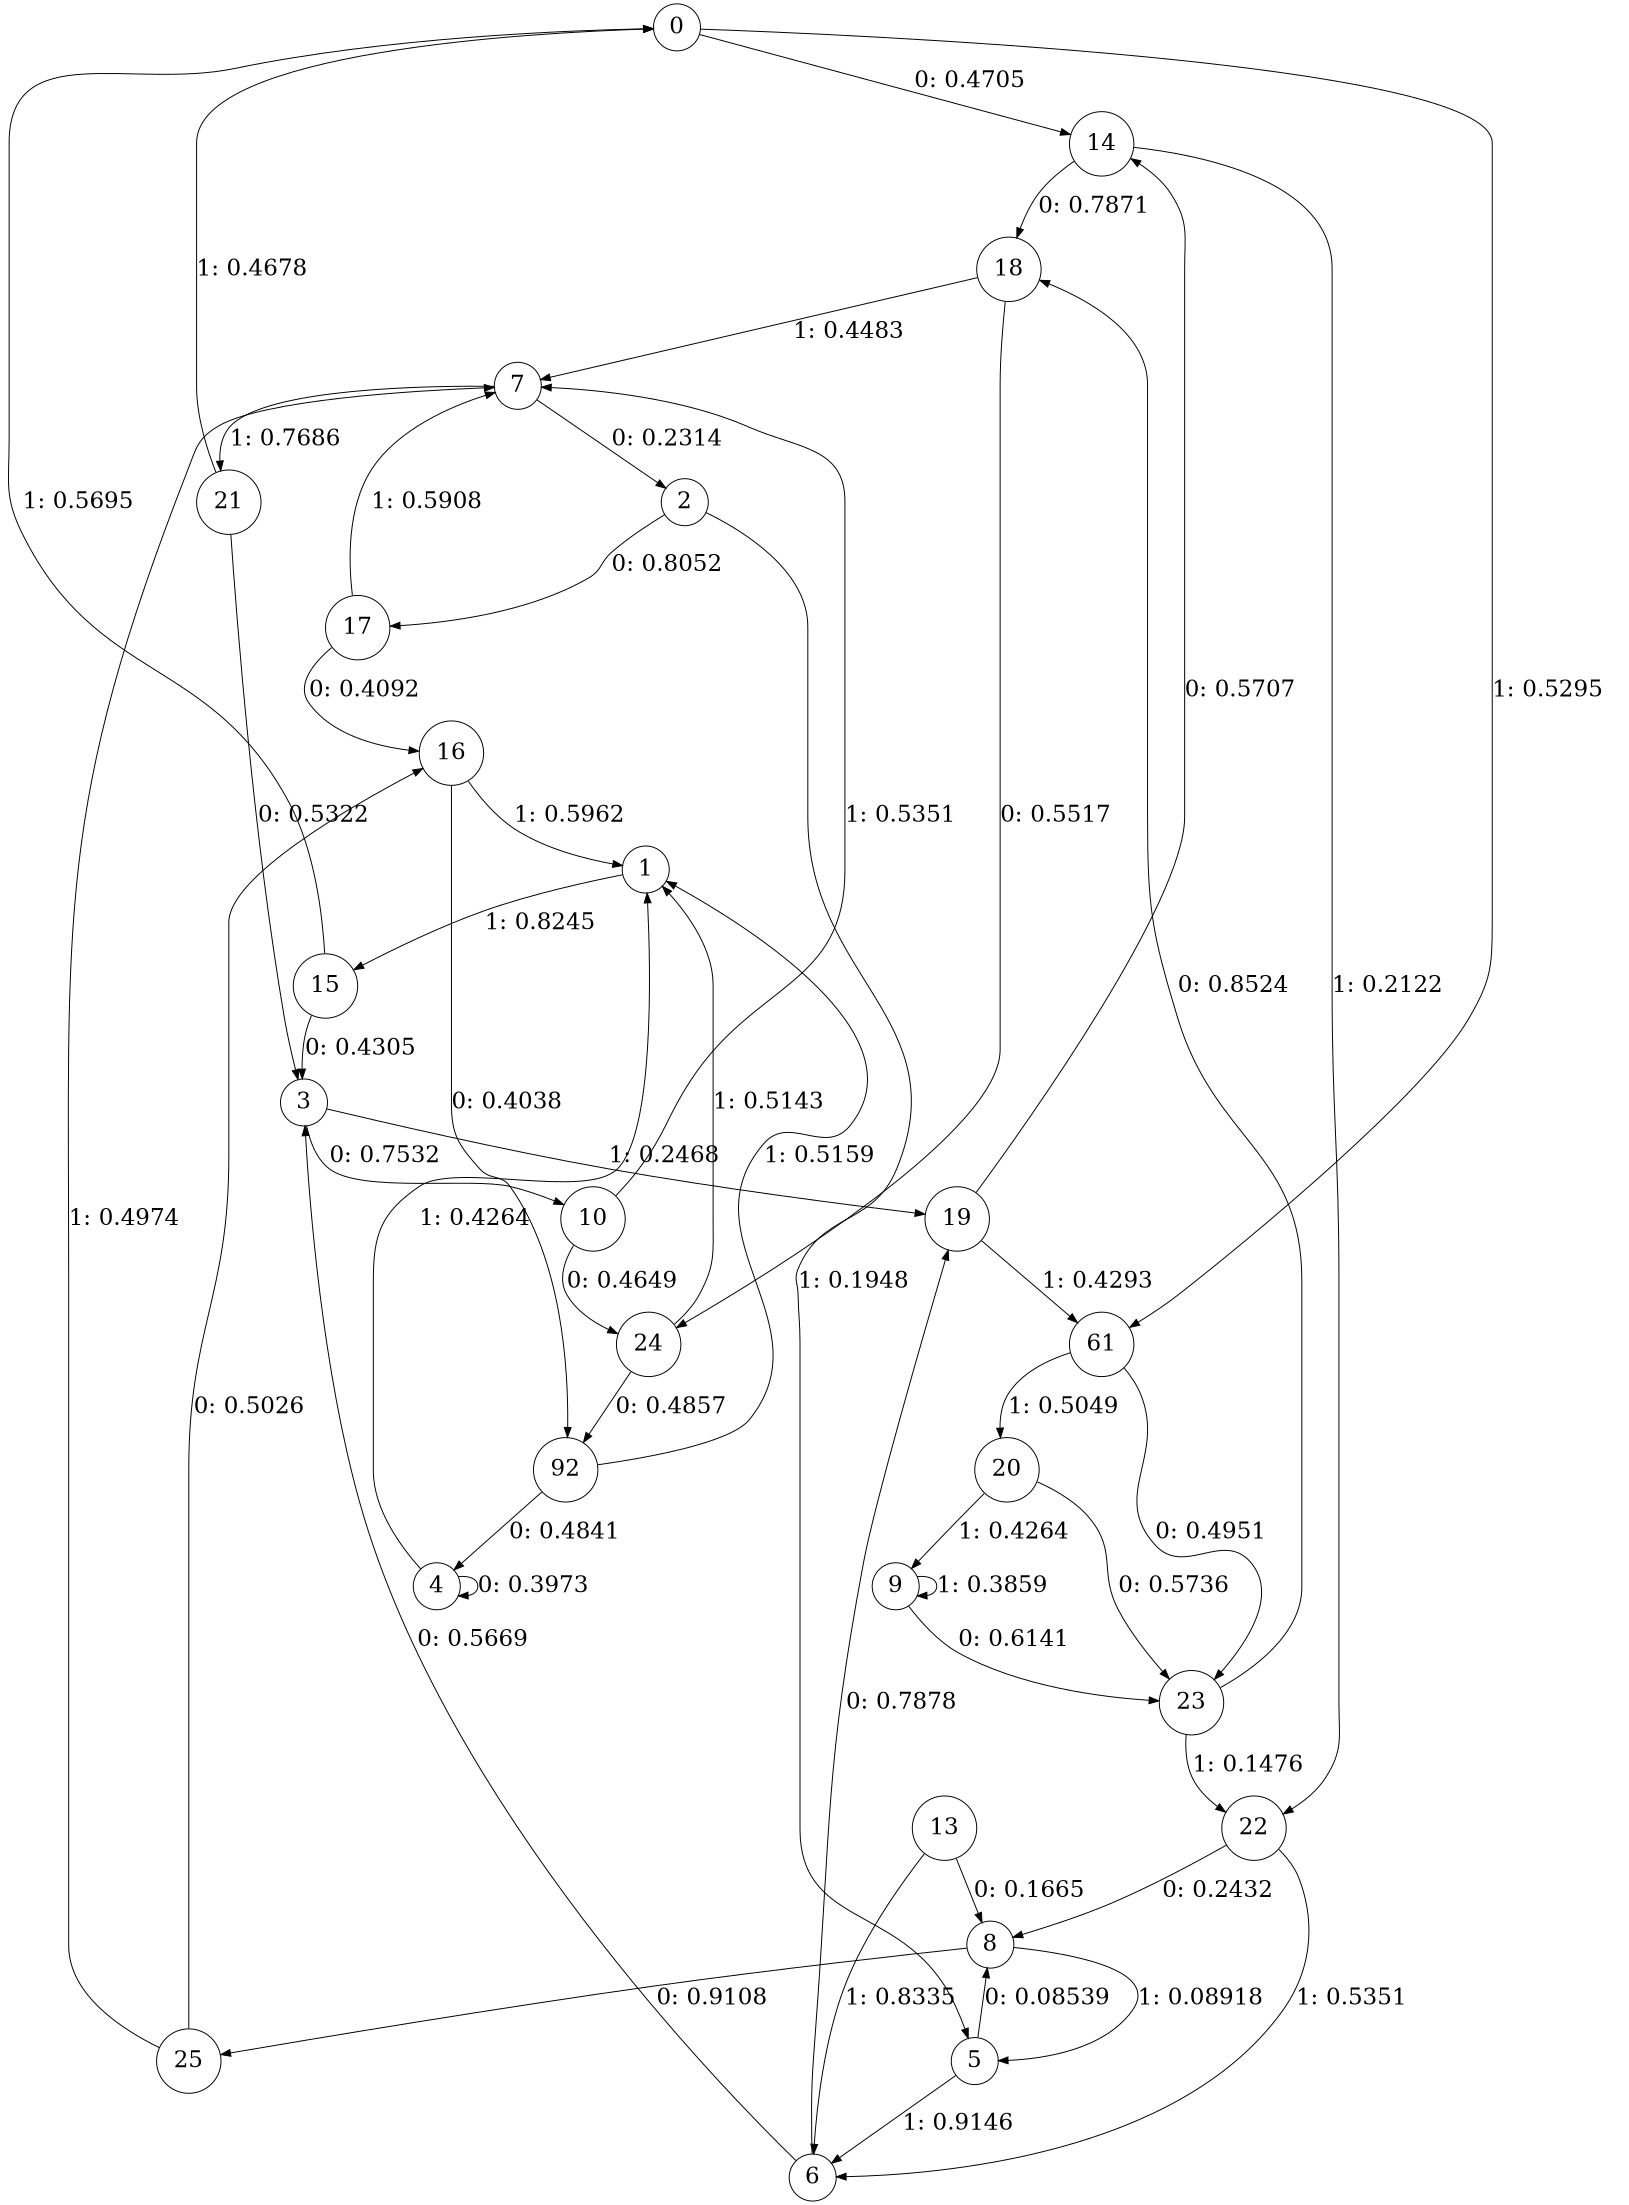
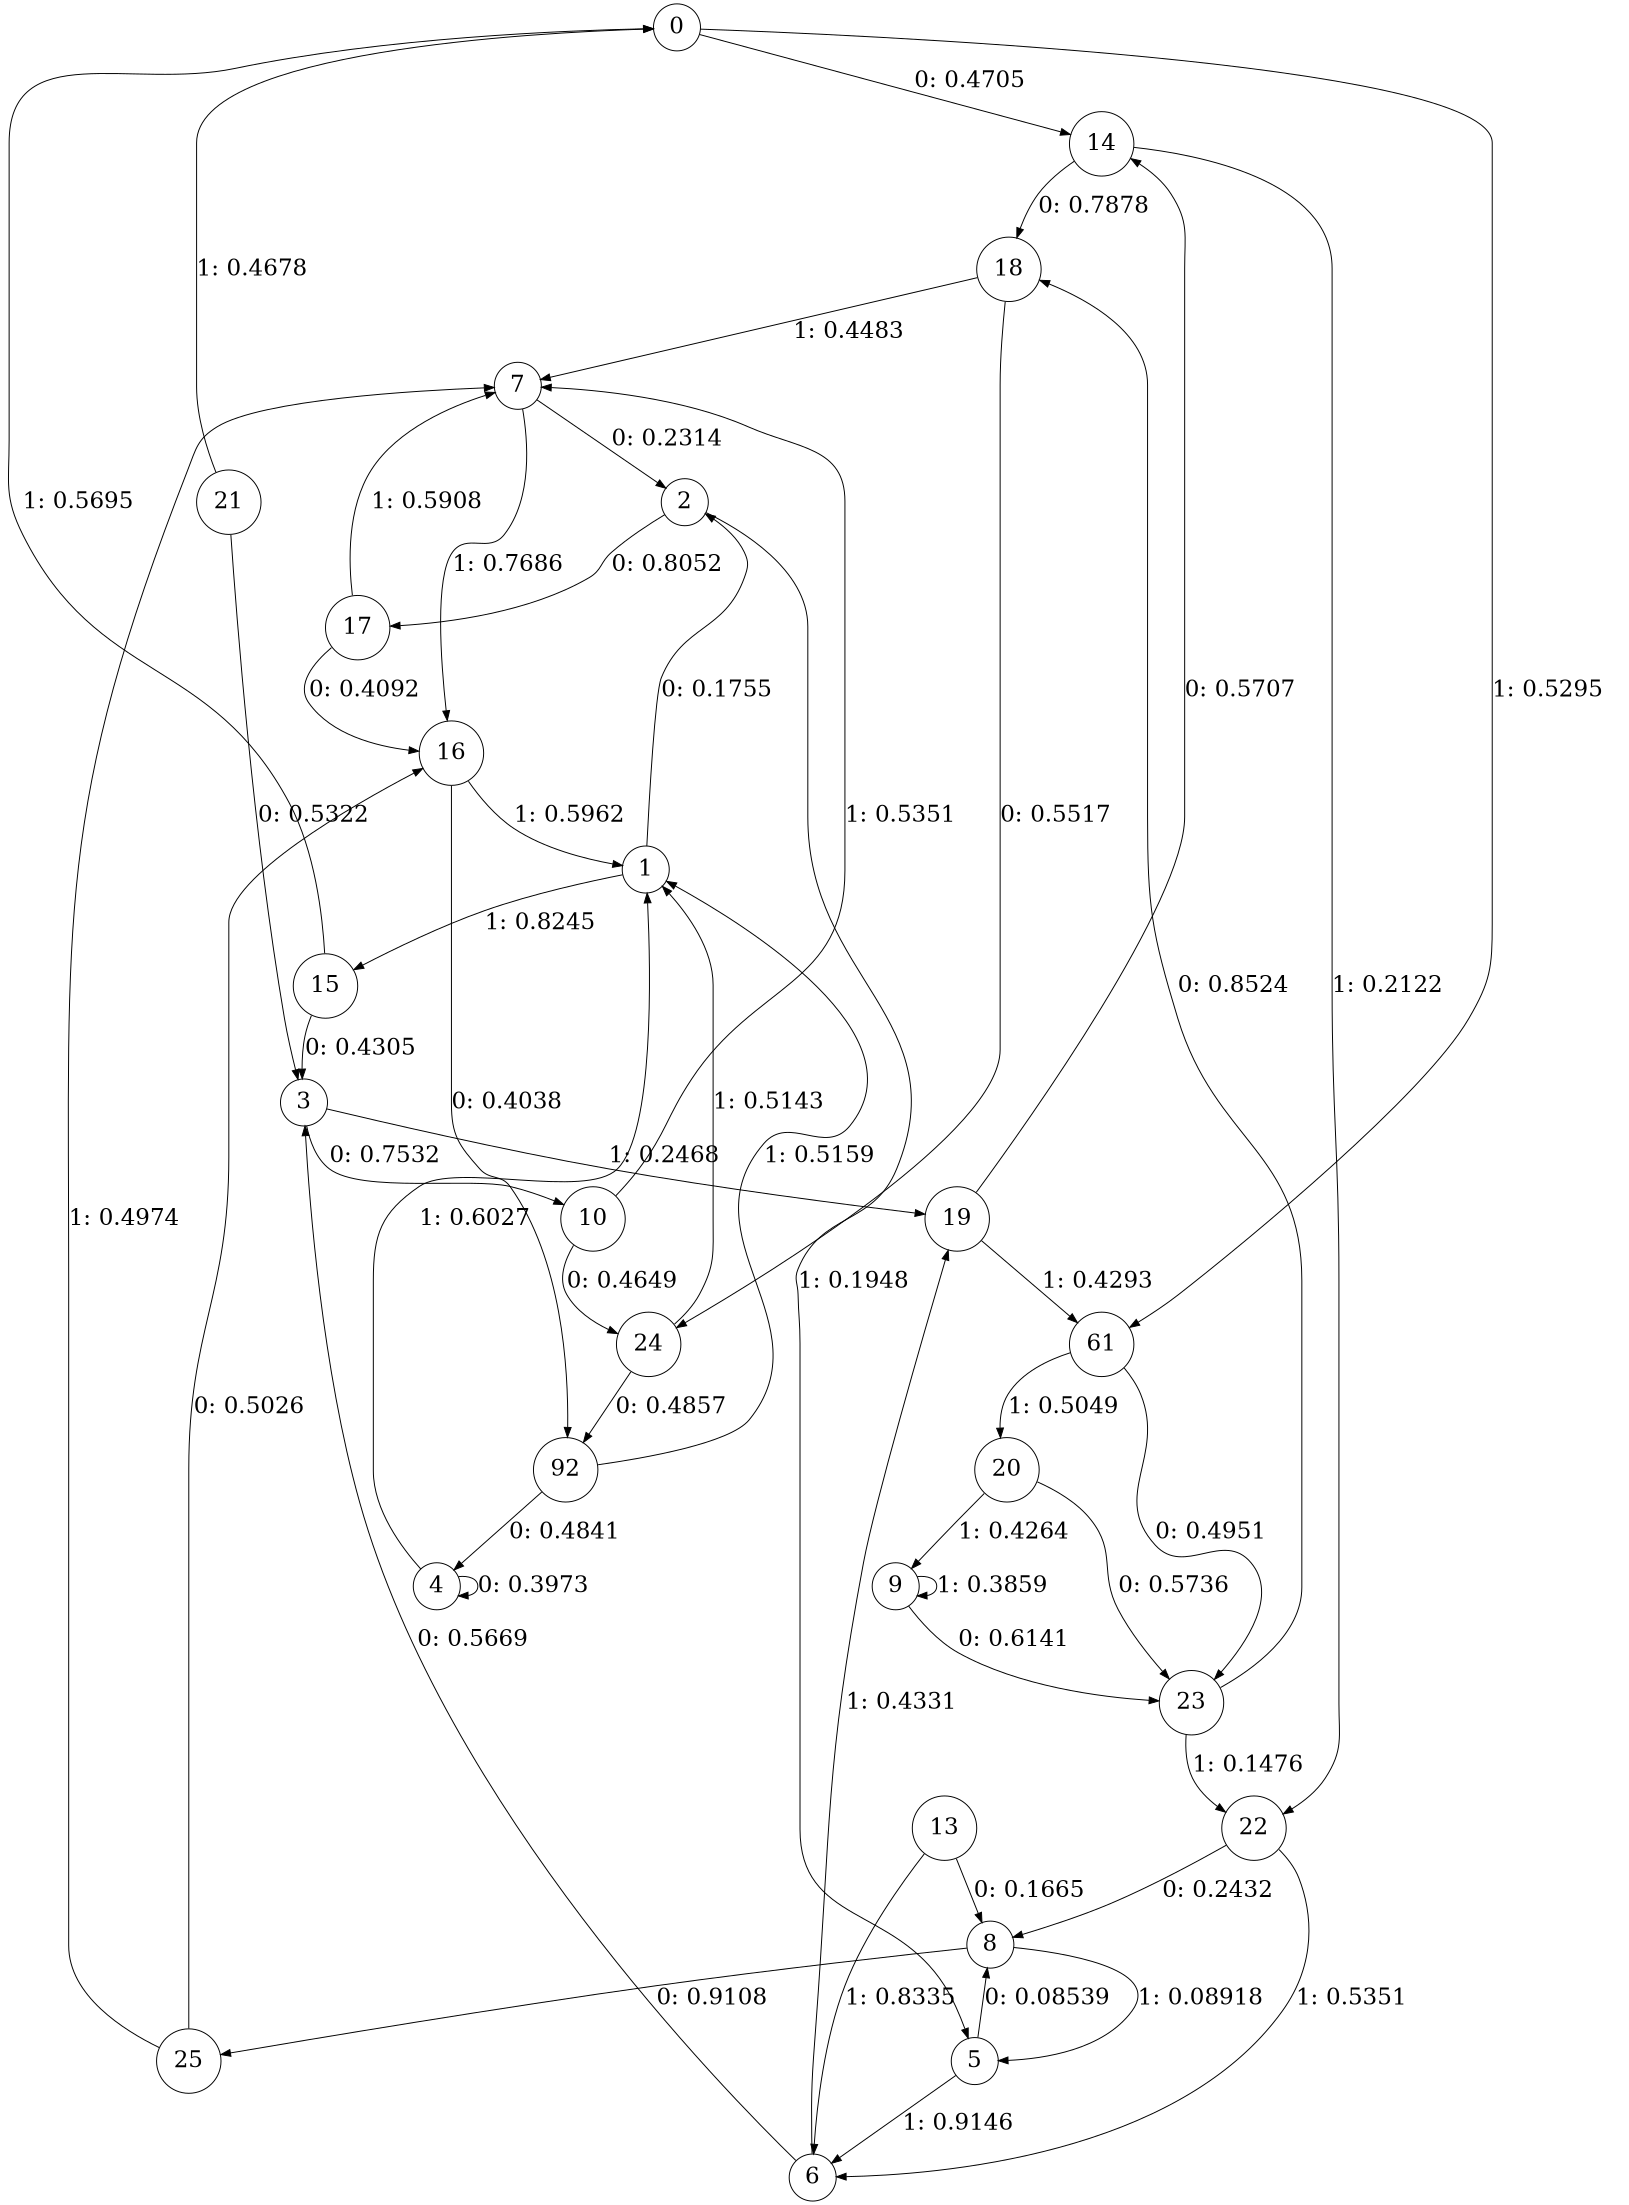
(1105, 207) -> (1105, 207)
(341, 393) -> (463, 544)
none -> (669, 662)
(486, 1219) -> (486, 1219)
(912, 1703) -> (912, 1703)
